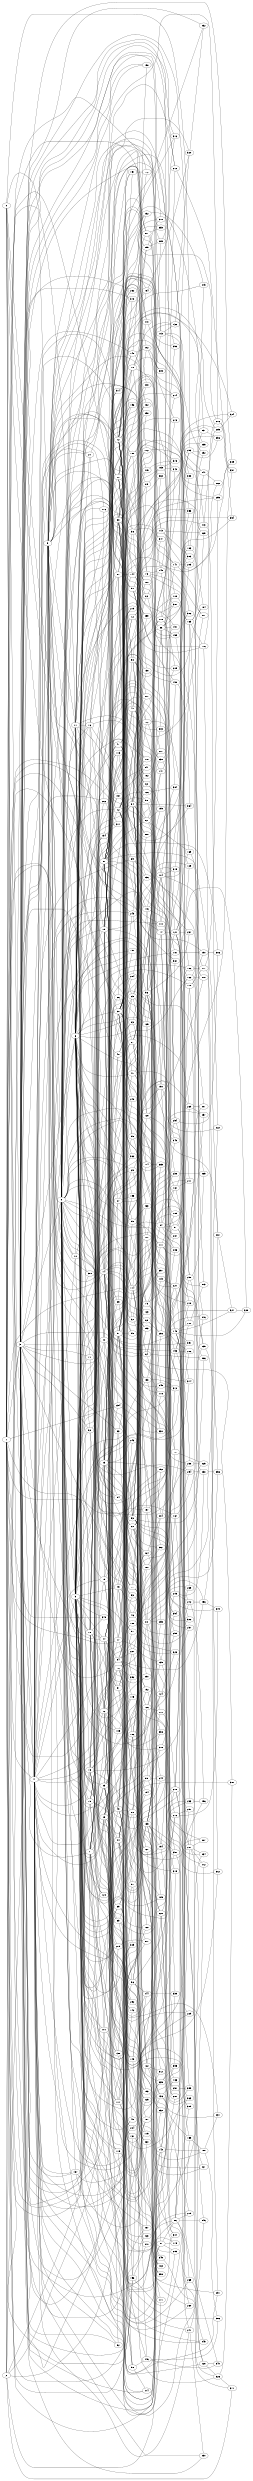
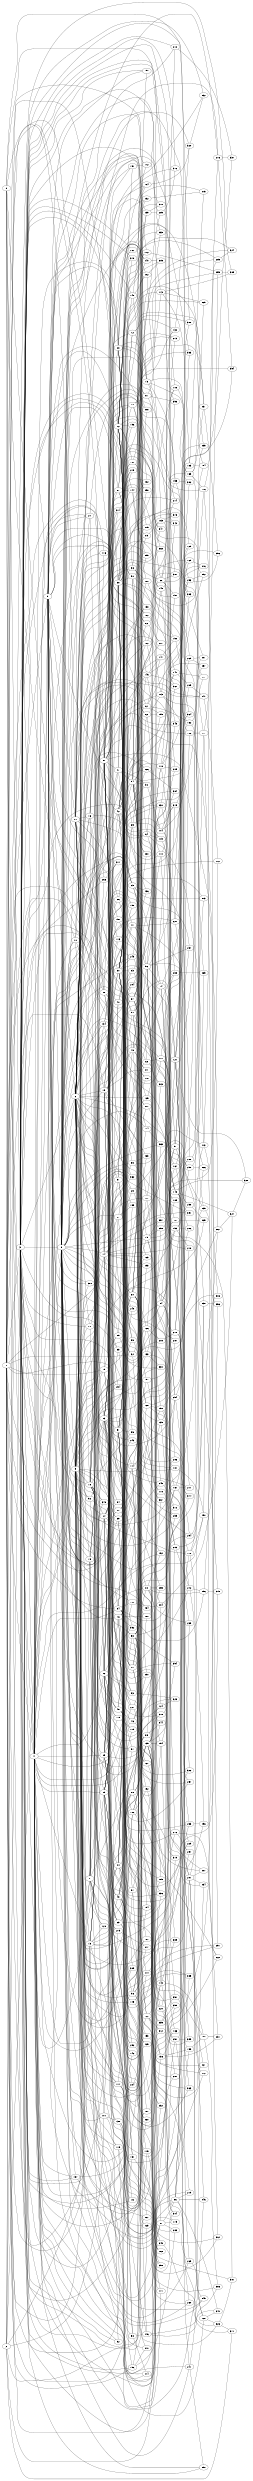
(204, 977) -> none
(131, 1187) -> (163, 1507)
